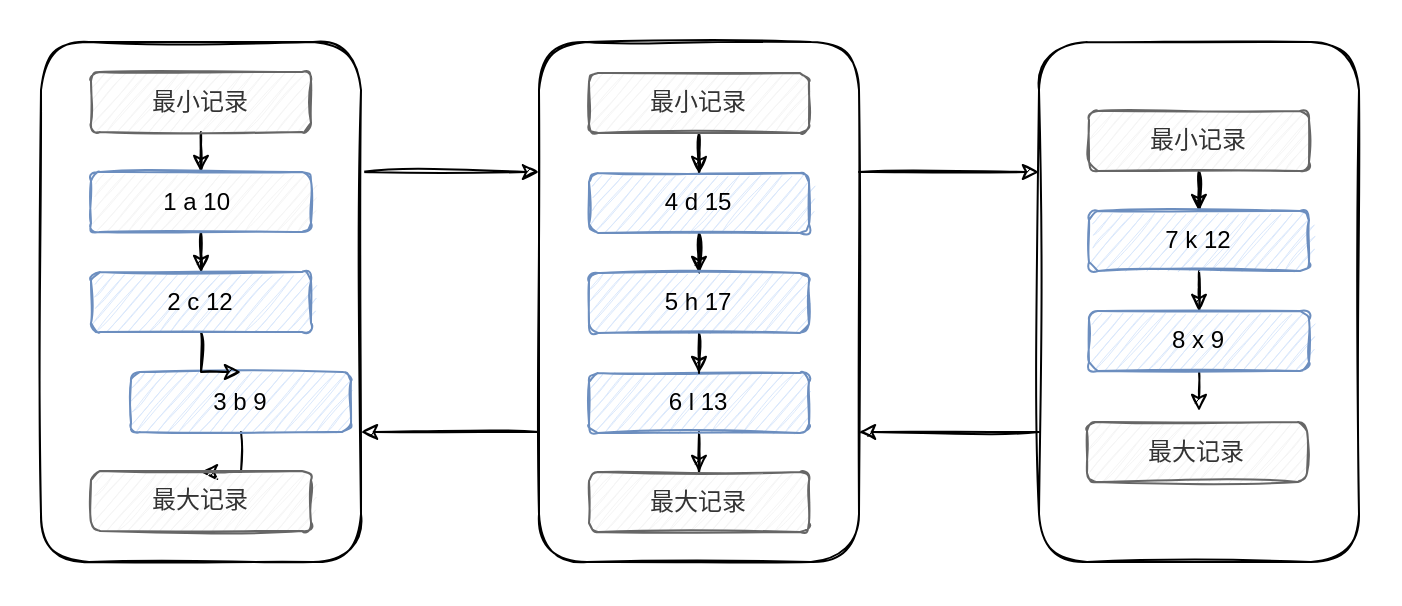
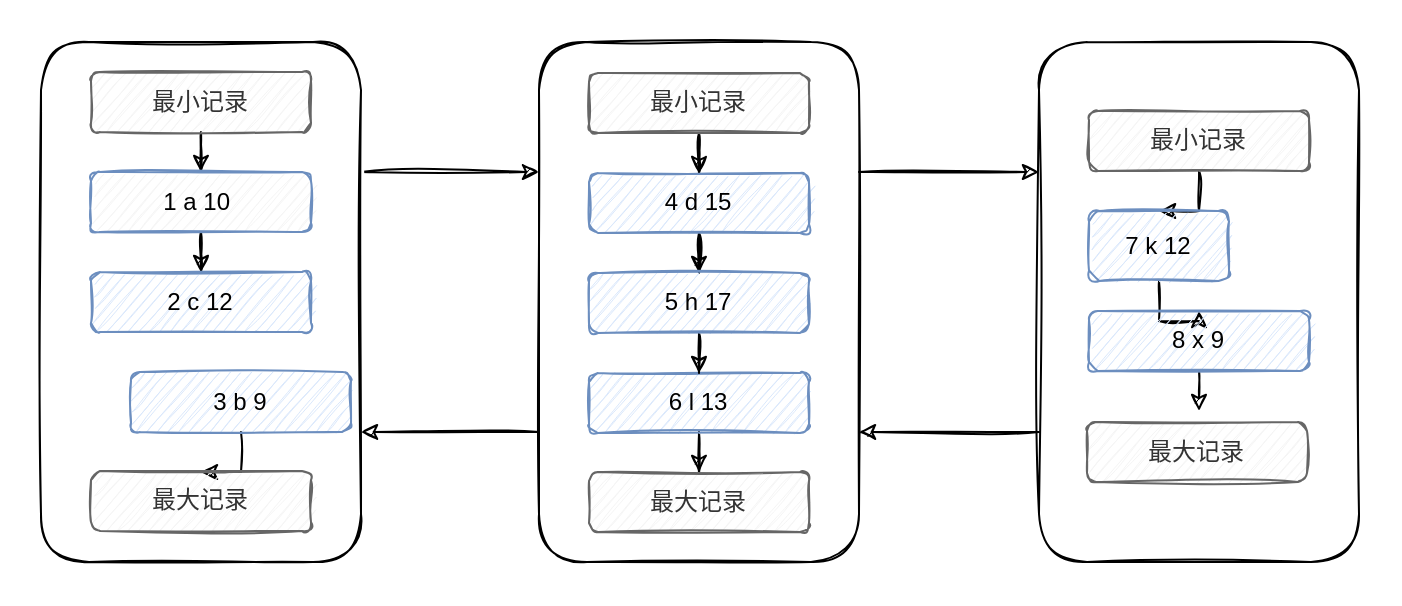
(1199, 241) -> (1159, 246)
(201, 364) -> none
